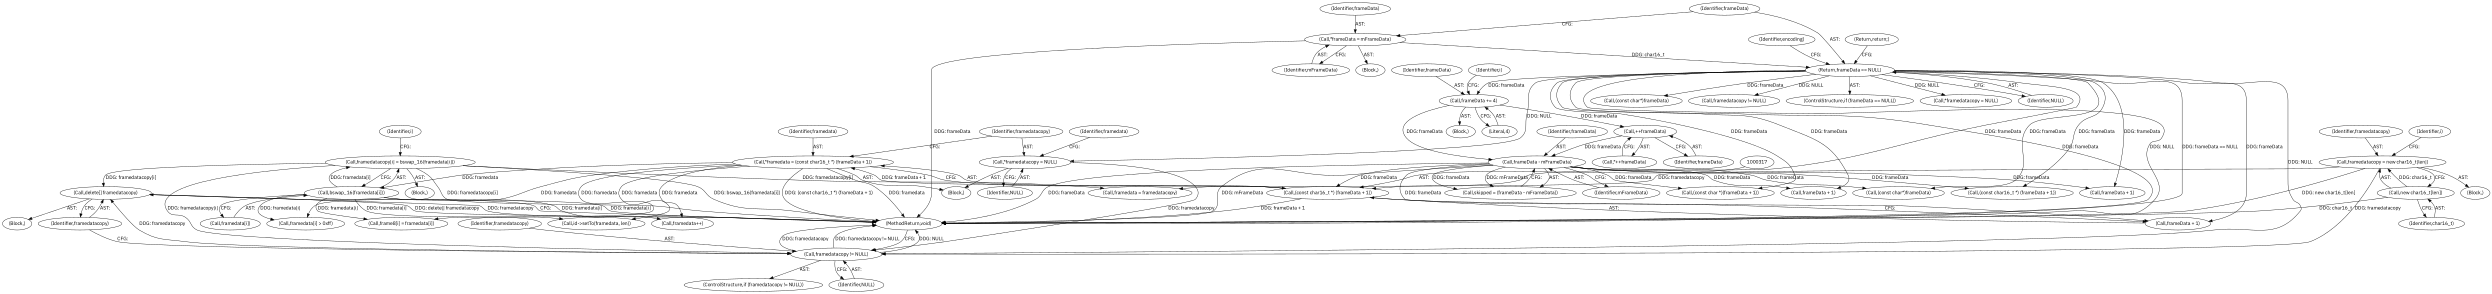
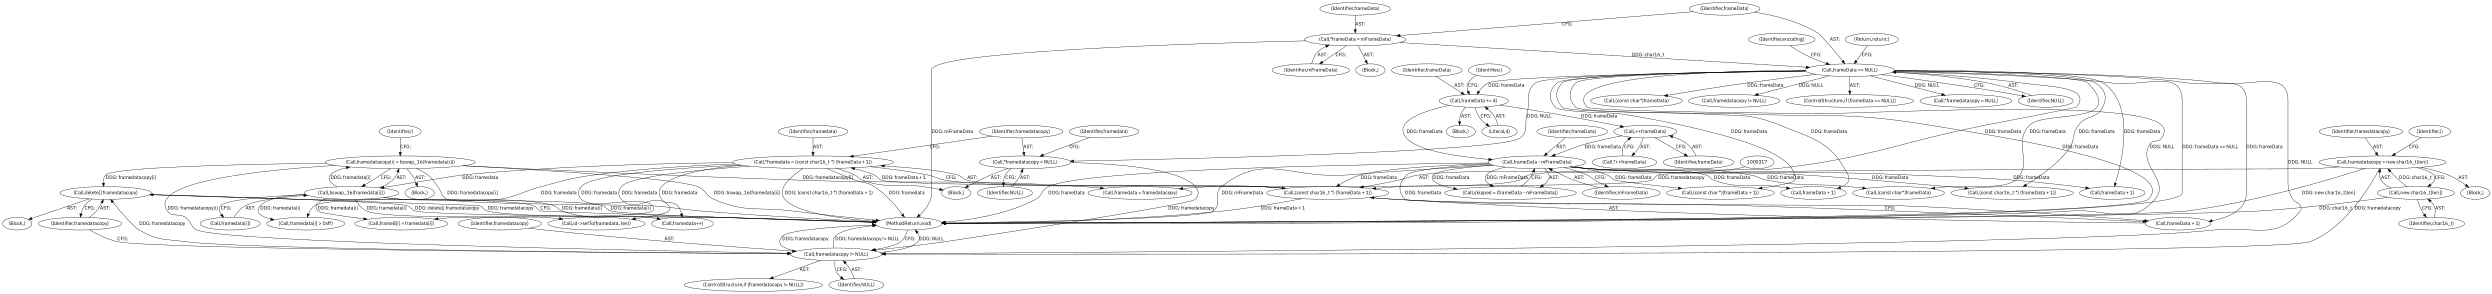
(1850, 70) -> (1850, 70)
(952, 132) -> (952, 132)
